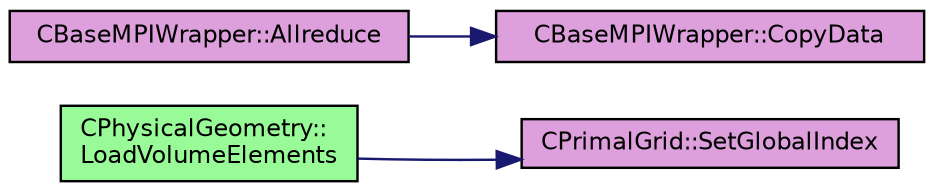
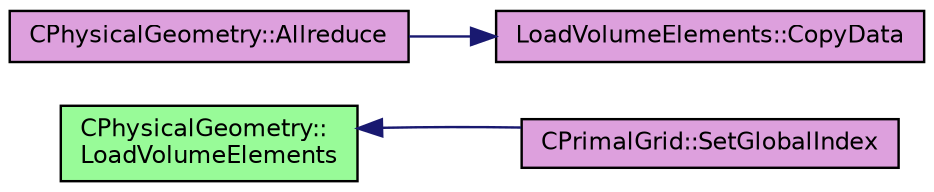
(209, 36) -> (209, 36)
(710, 36) -> (710, 36)
(427, 160) -> (452, 127)
